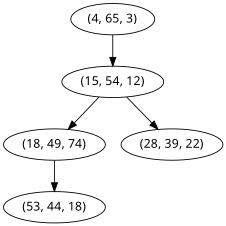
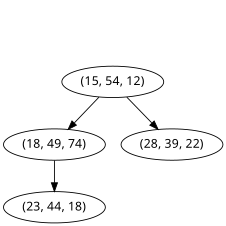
(113, 19) -> none
(54, 207) -> (54, 207)
